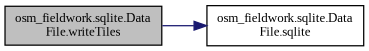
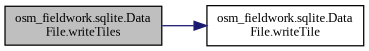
(285, 26) -> (285, 26)
